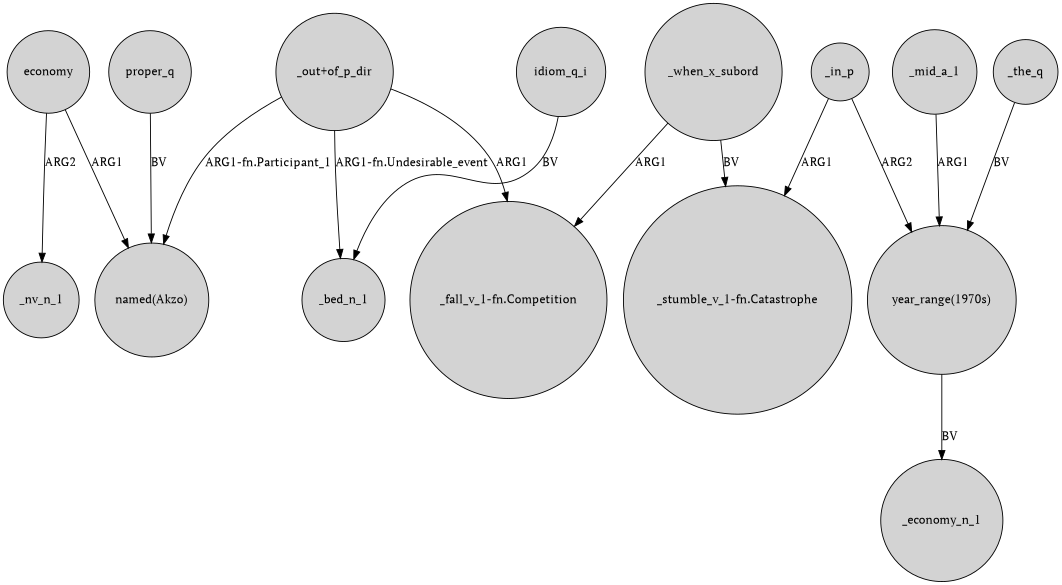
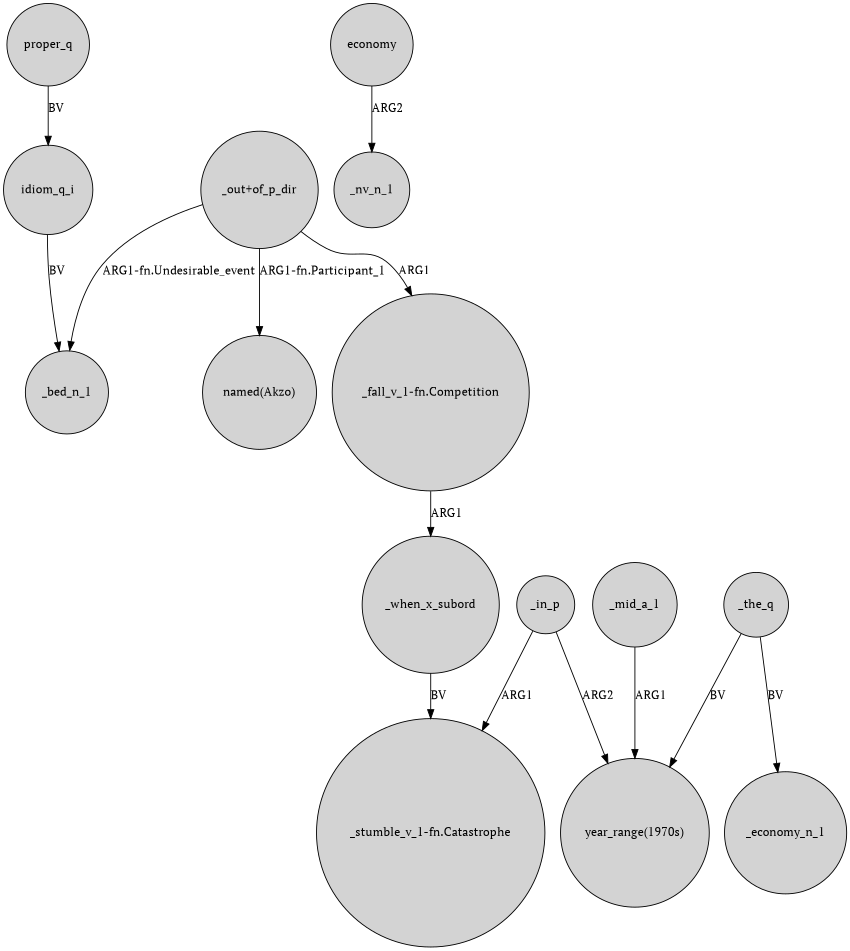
(624, 171) -> (431, 509)
(151, 173) -> (48, 111)
(95, 175) -> none
(942, 412) -> (768, 700)
